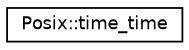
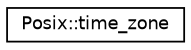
(95, 25) -> (96, 25)
